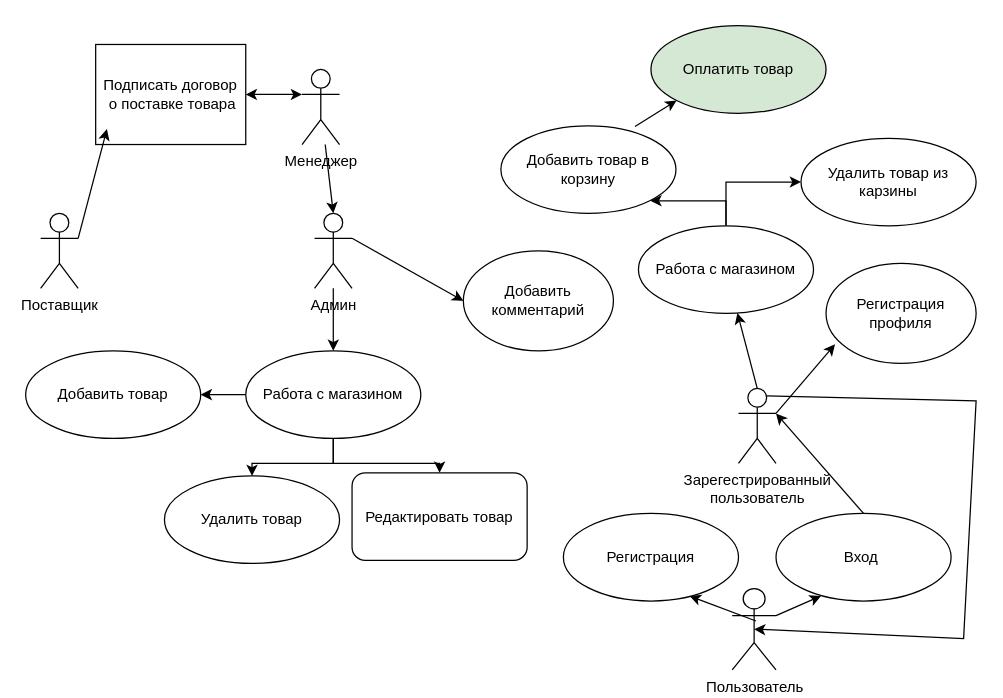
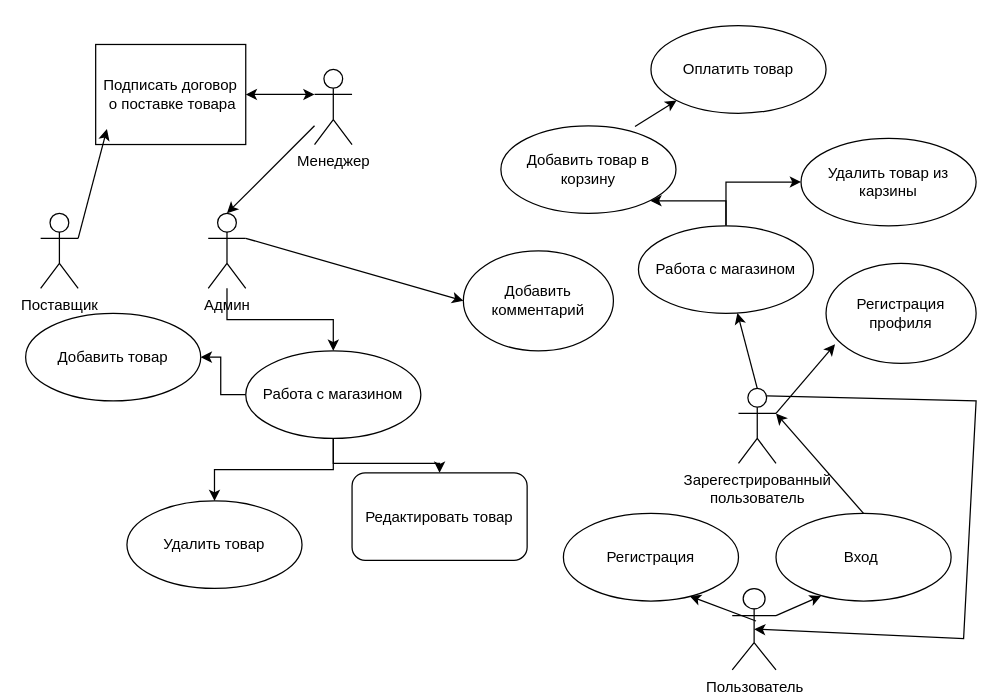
(738, 69) -> (738, 69)
(321, 107) -> (333, 107)
(333, 251) -> (227, 251)
(113, 394) -> (113, 357)
(252, 519) -> (214, 544)
